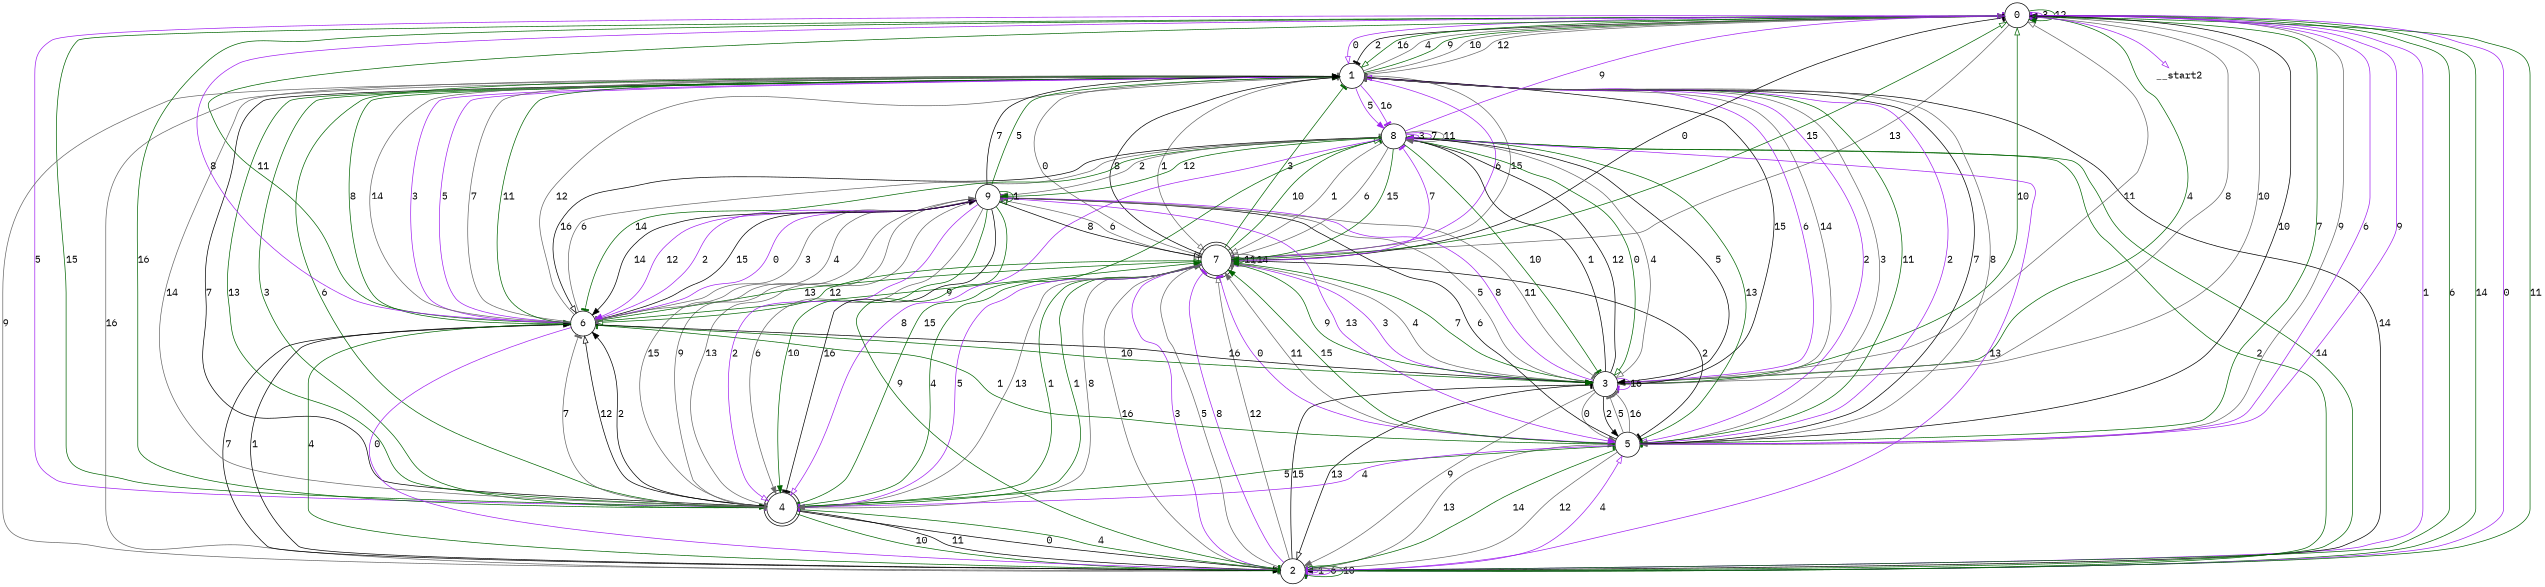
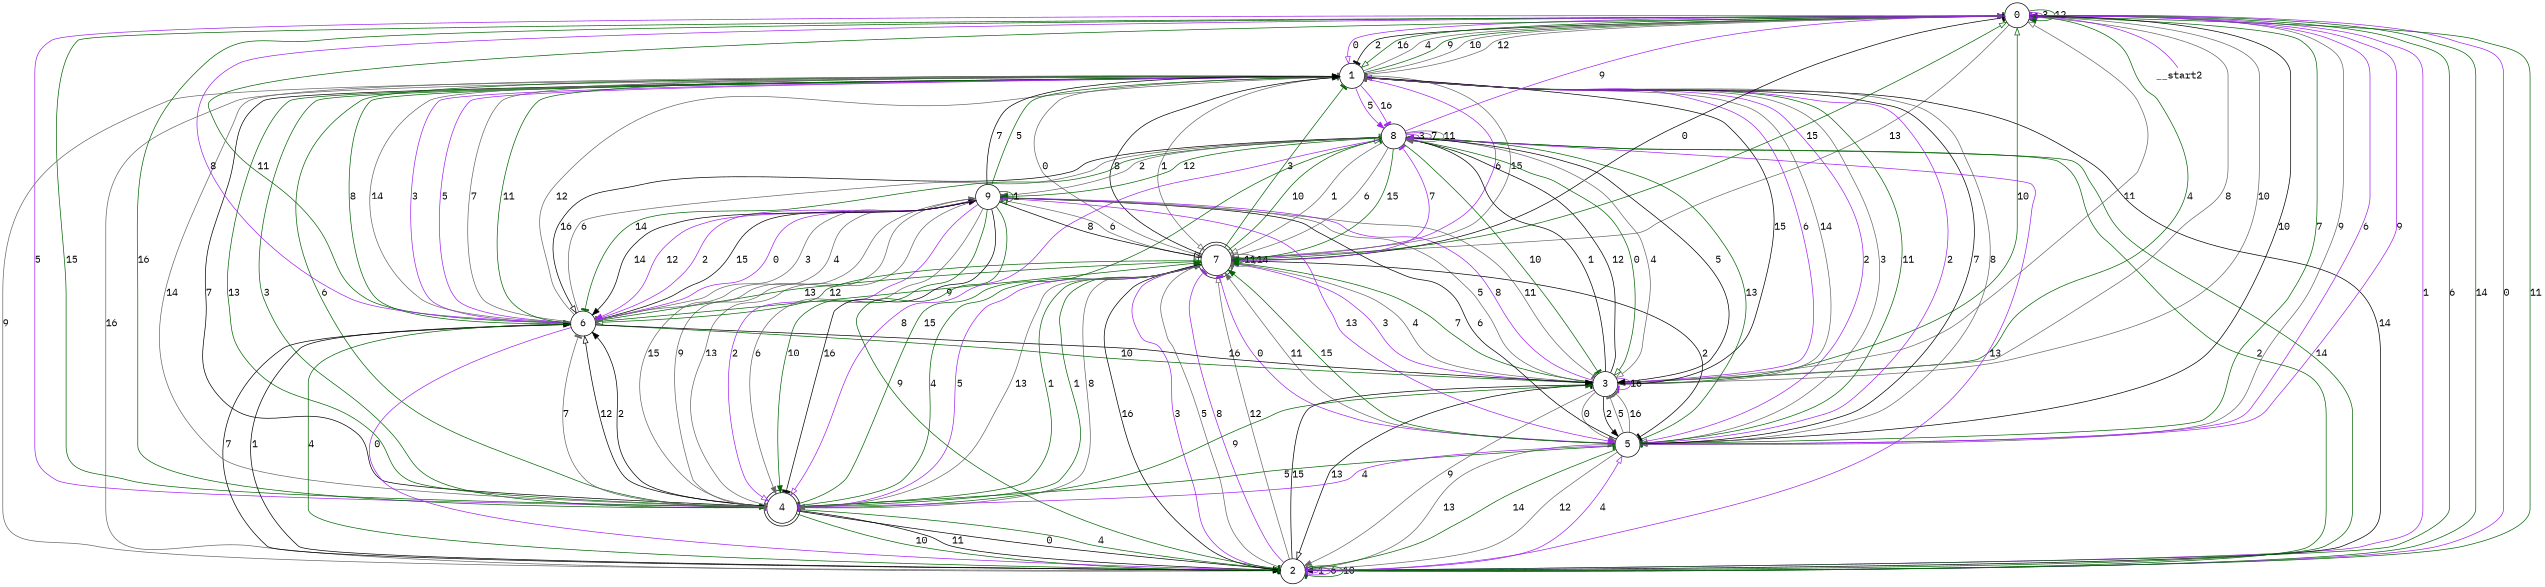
(2105, 29) -> (2132, 34)
(791, 30) -> (791, 30)
(1391, 360) -> (1193, 450)
(1100, 417) -> none
(1124, 427) -> (1124, 427)
